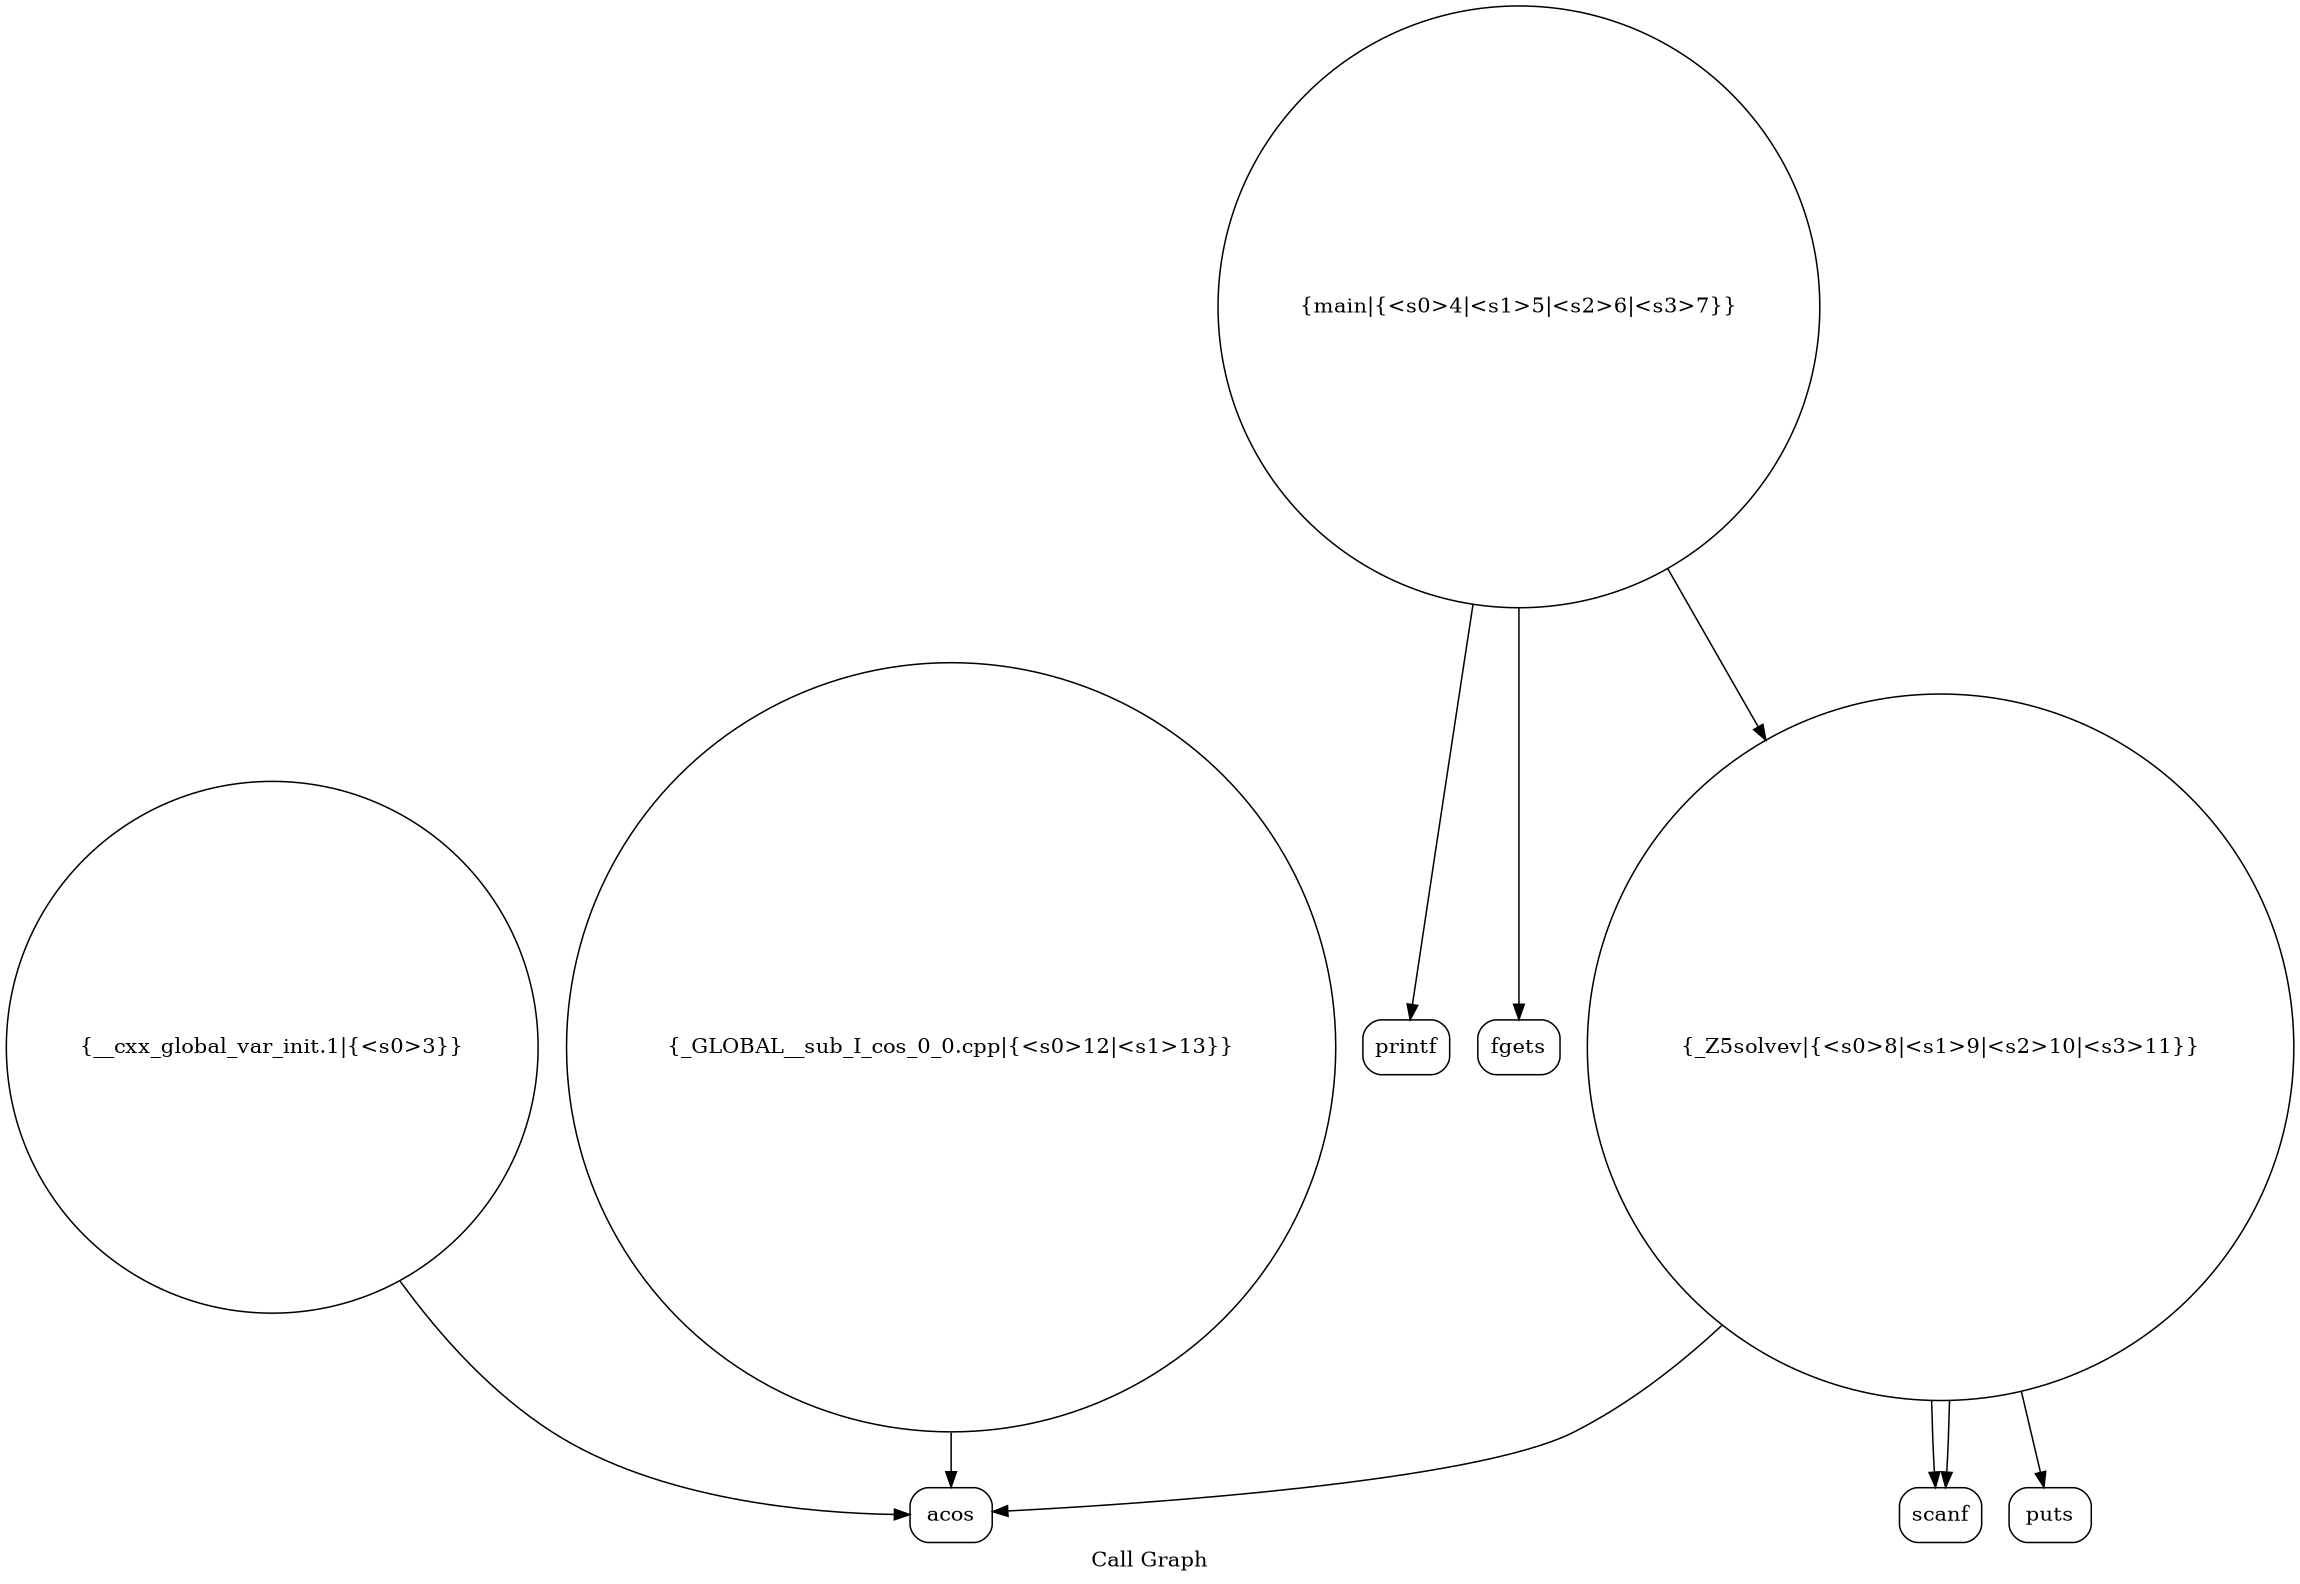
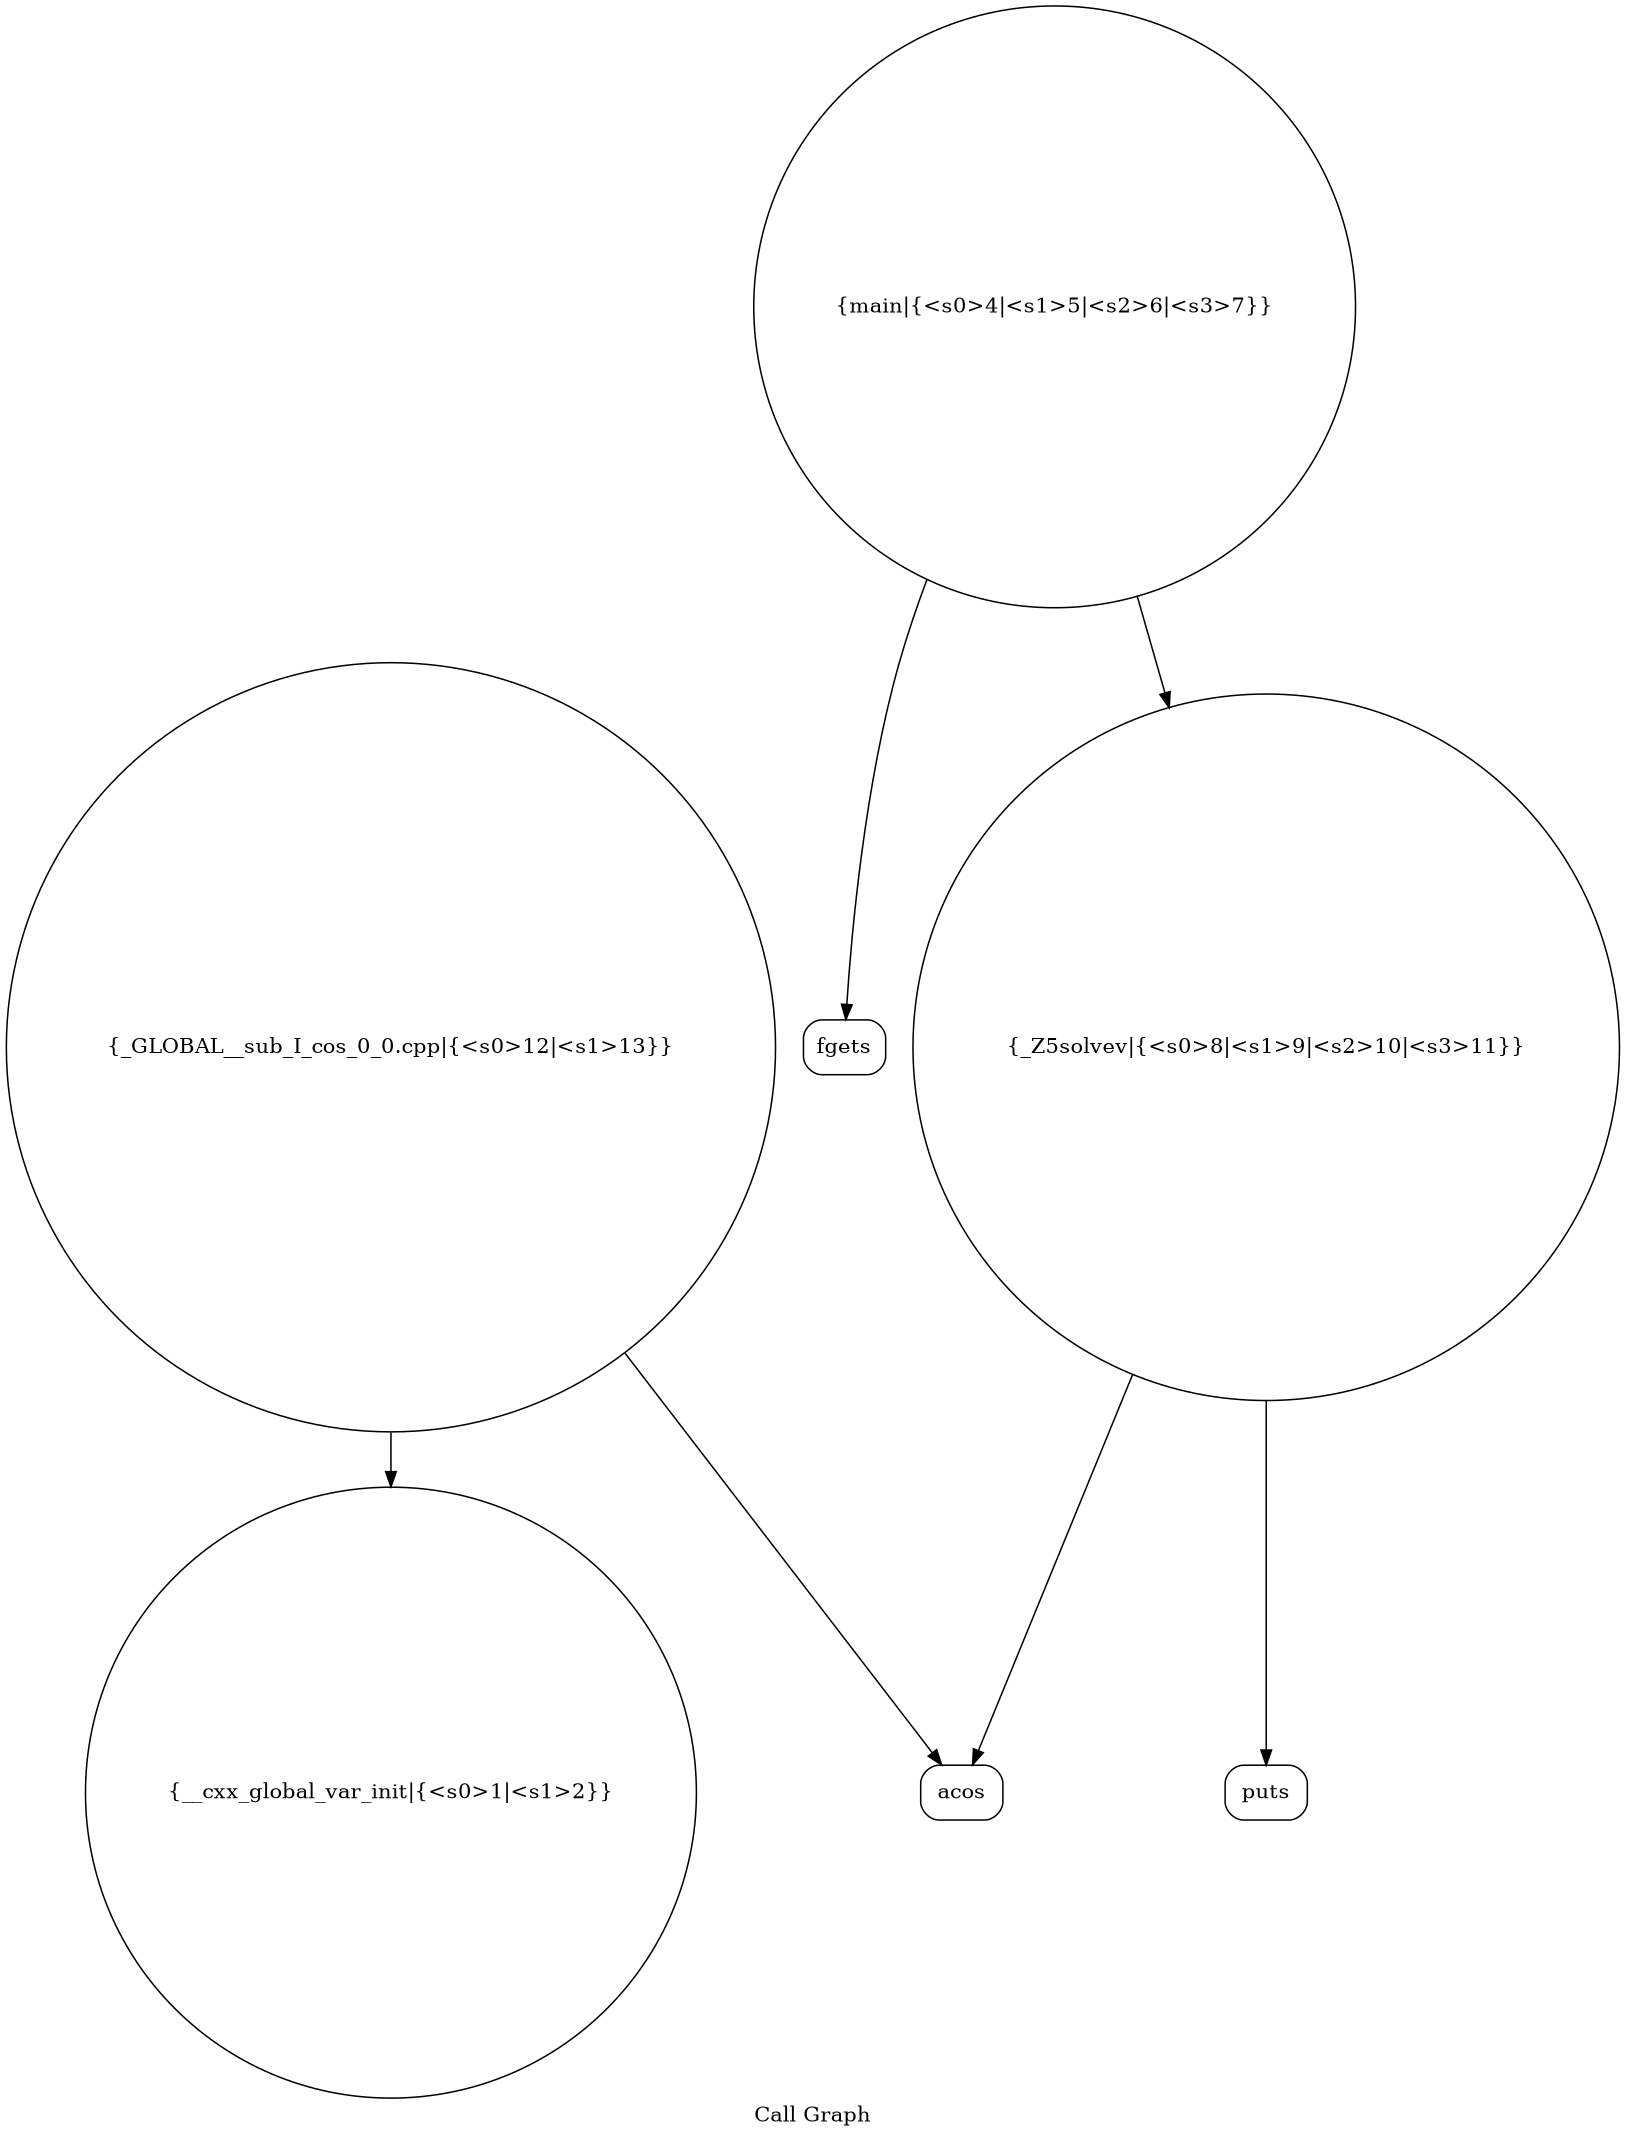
(272, 1047) -> none
(1406, 1047) -> none
(1941, 1515) -> none
none -> (391, 1793)
